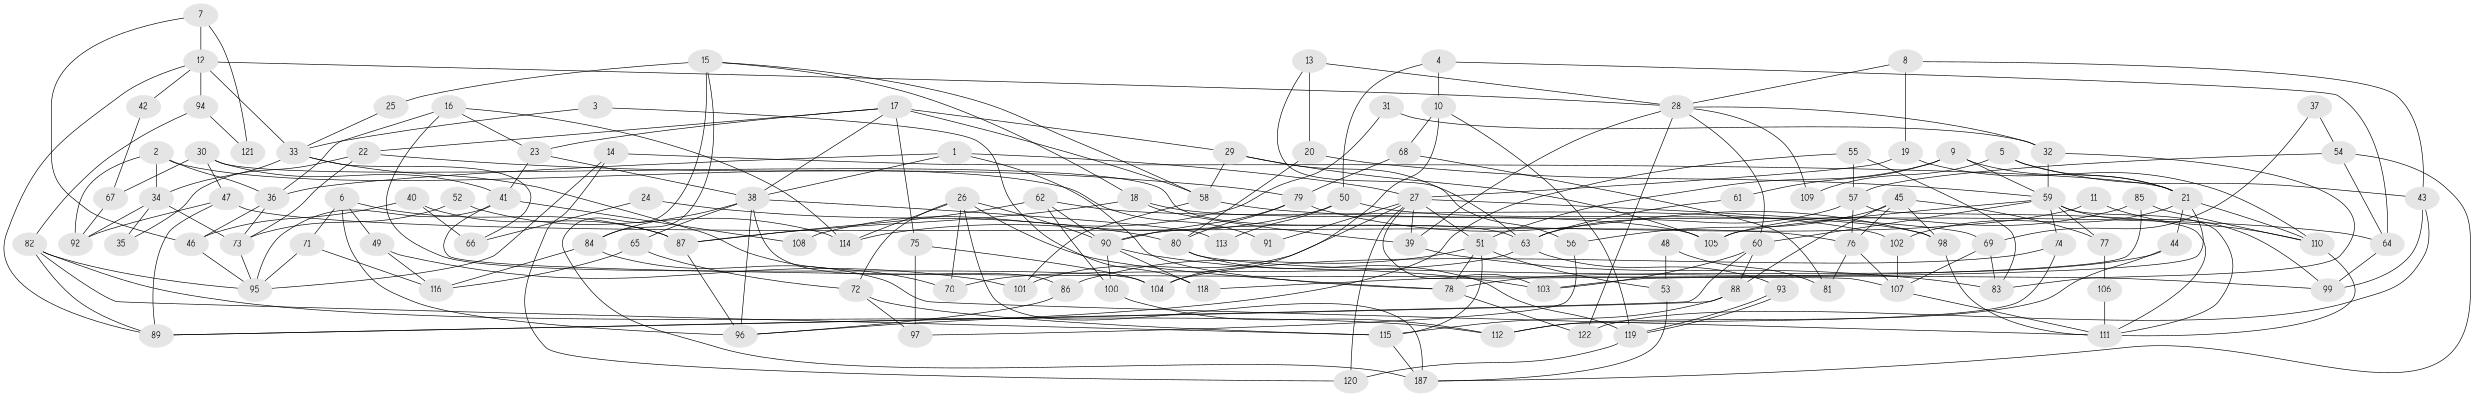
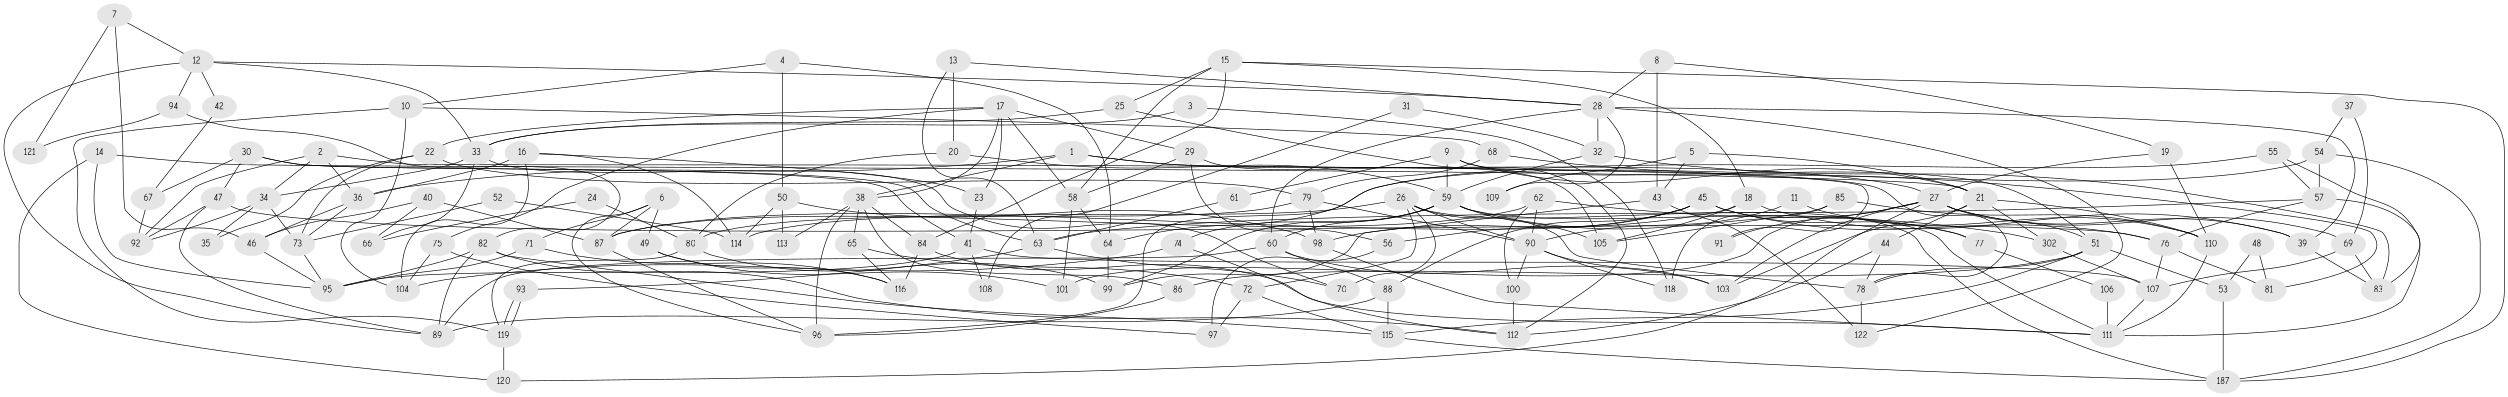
none -> (1396, 160)
(657, 178) -> none
(1897, 244) -> (2050, 244)
